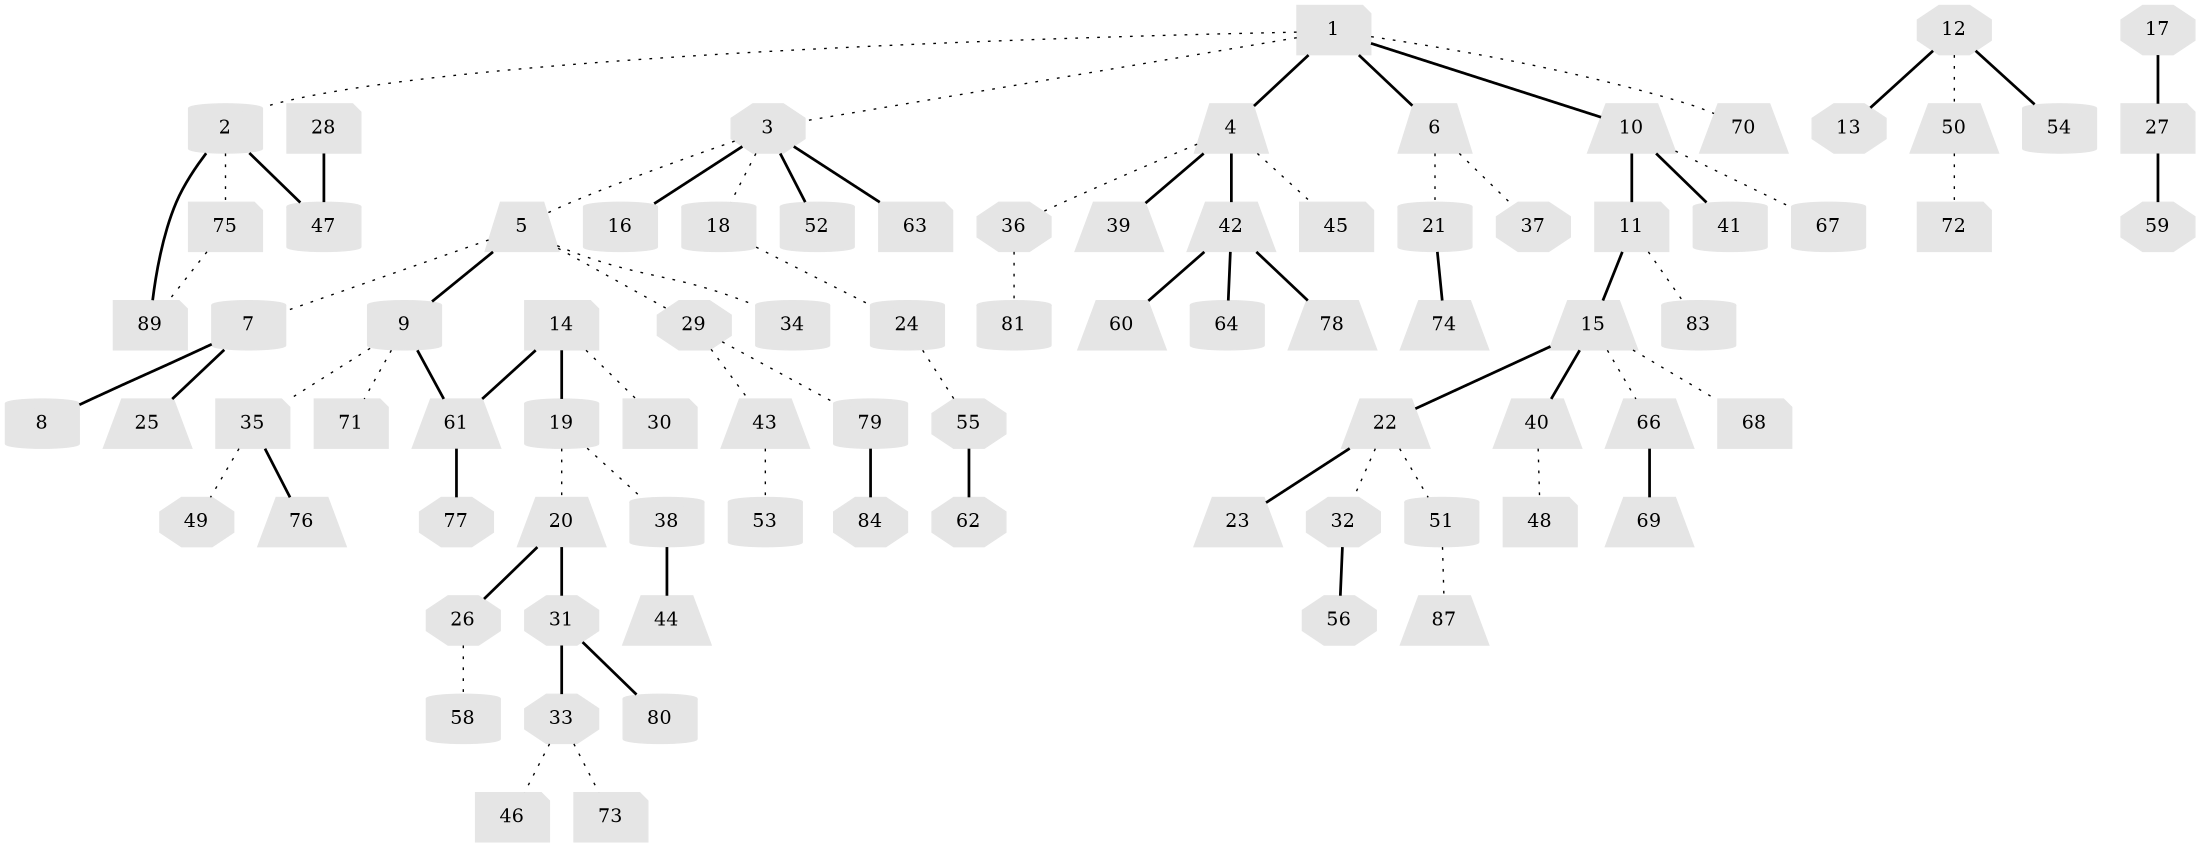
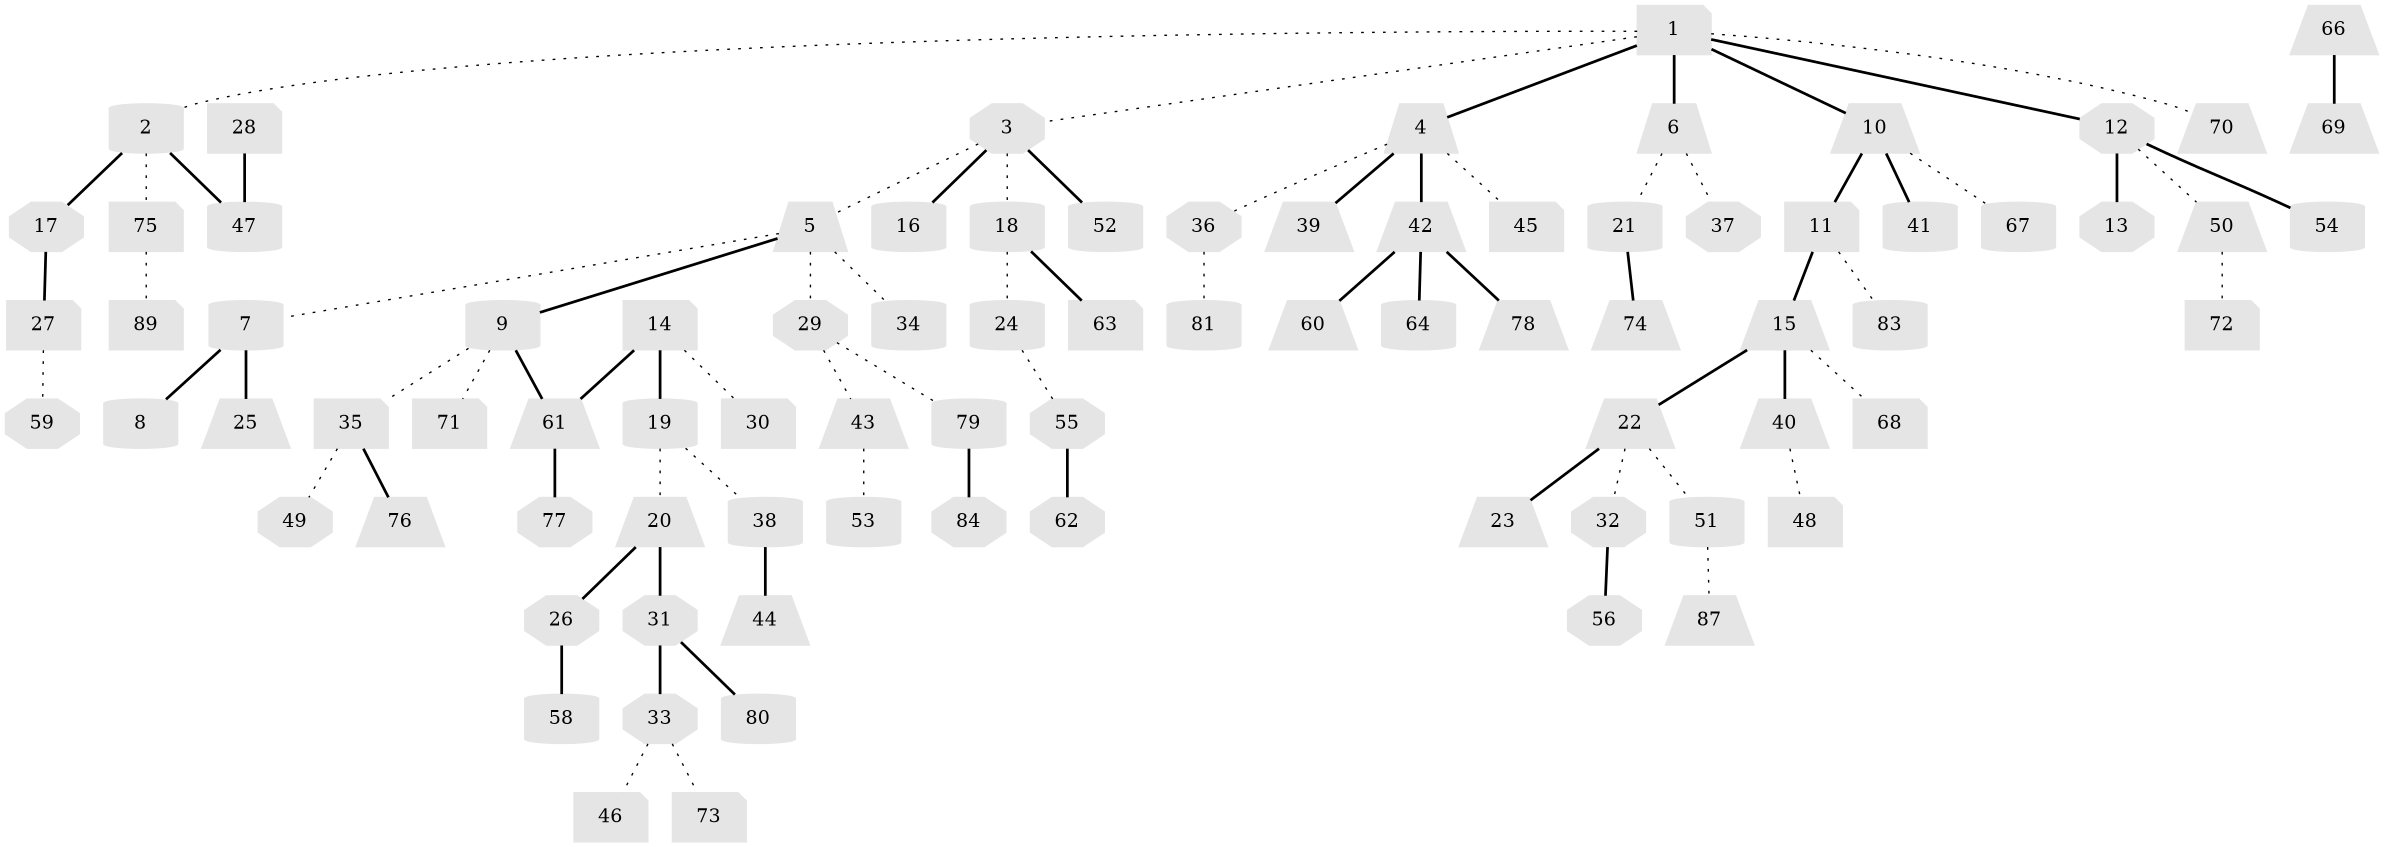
none -> (1896, 79)
(837, 174) -> (1056, 276)
(2158, 178) -> (43, 375)
(169, 223) -> (95, 179)
(1622, 375) -> none
(463, 670) -> (562, 670)
